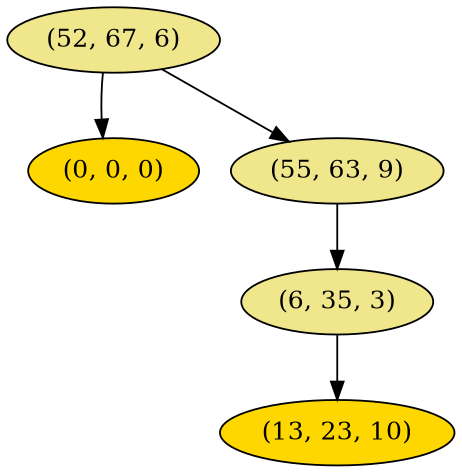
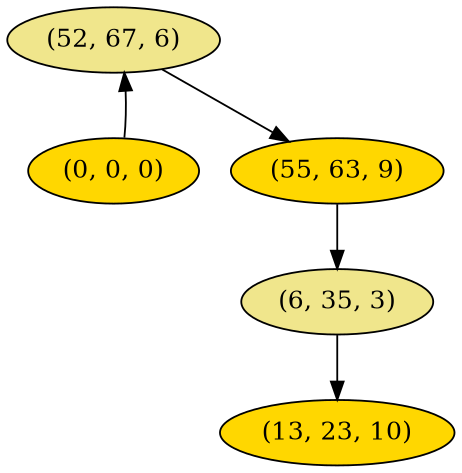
(101, 96) -> (126, 114)
(337, 171) -> (337, 171)
